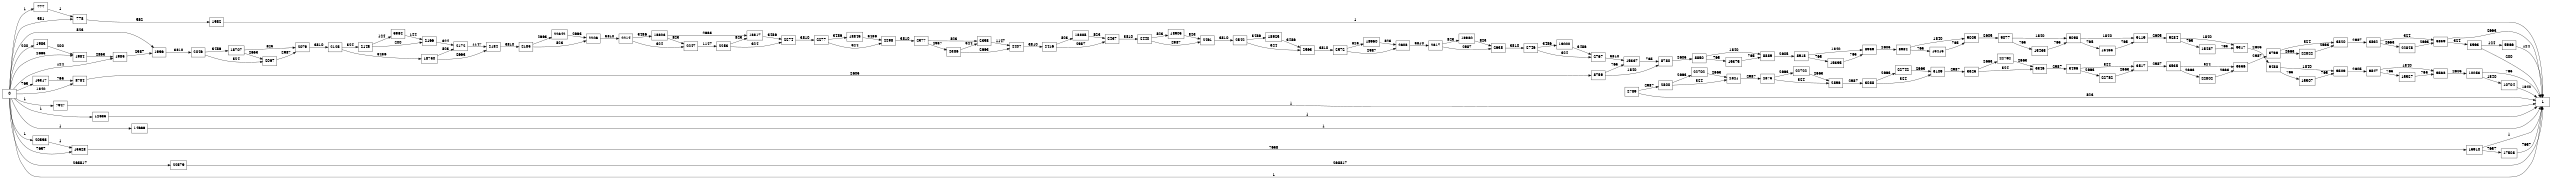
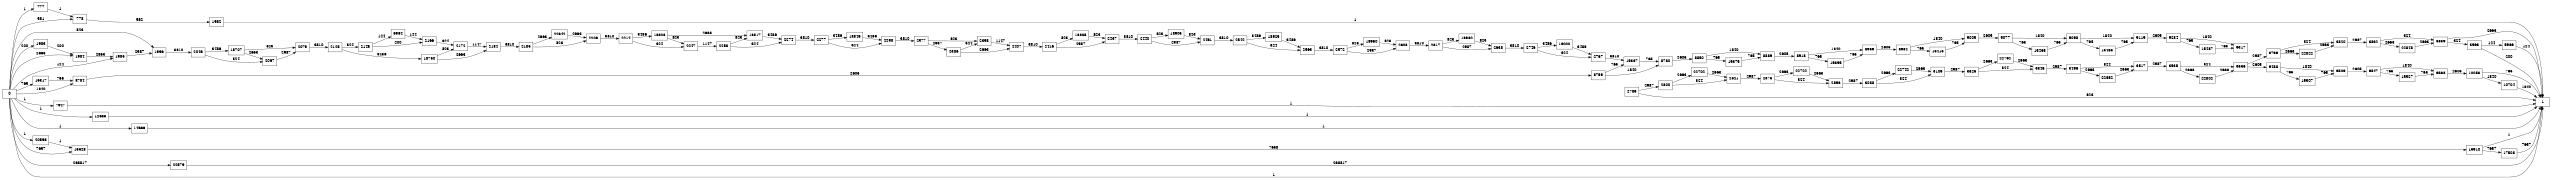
(2259, 52) -> (2256, 67)
(2107, 78) -> (2107, 78)
